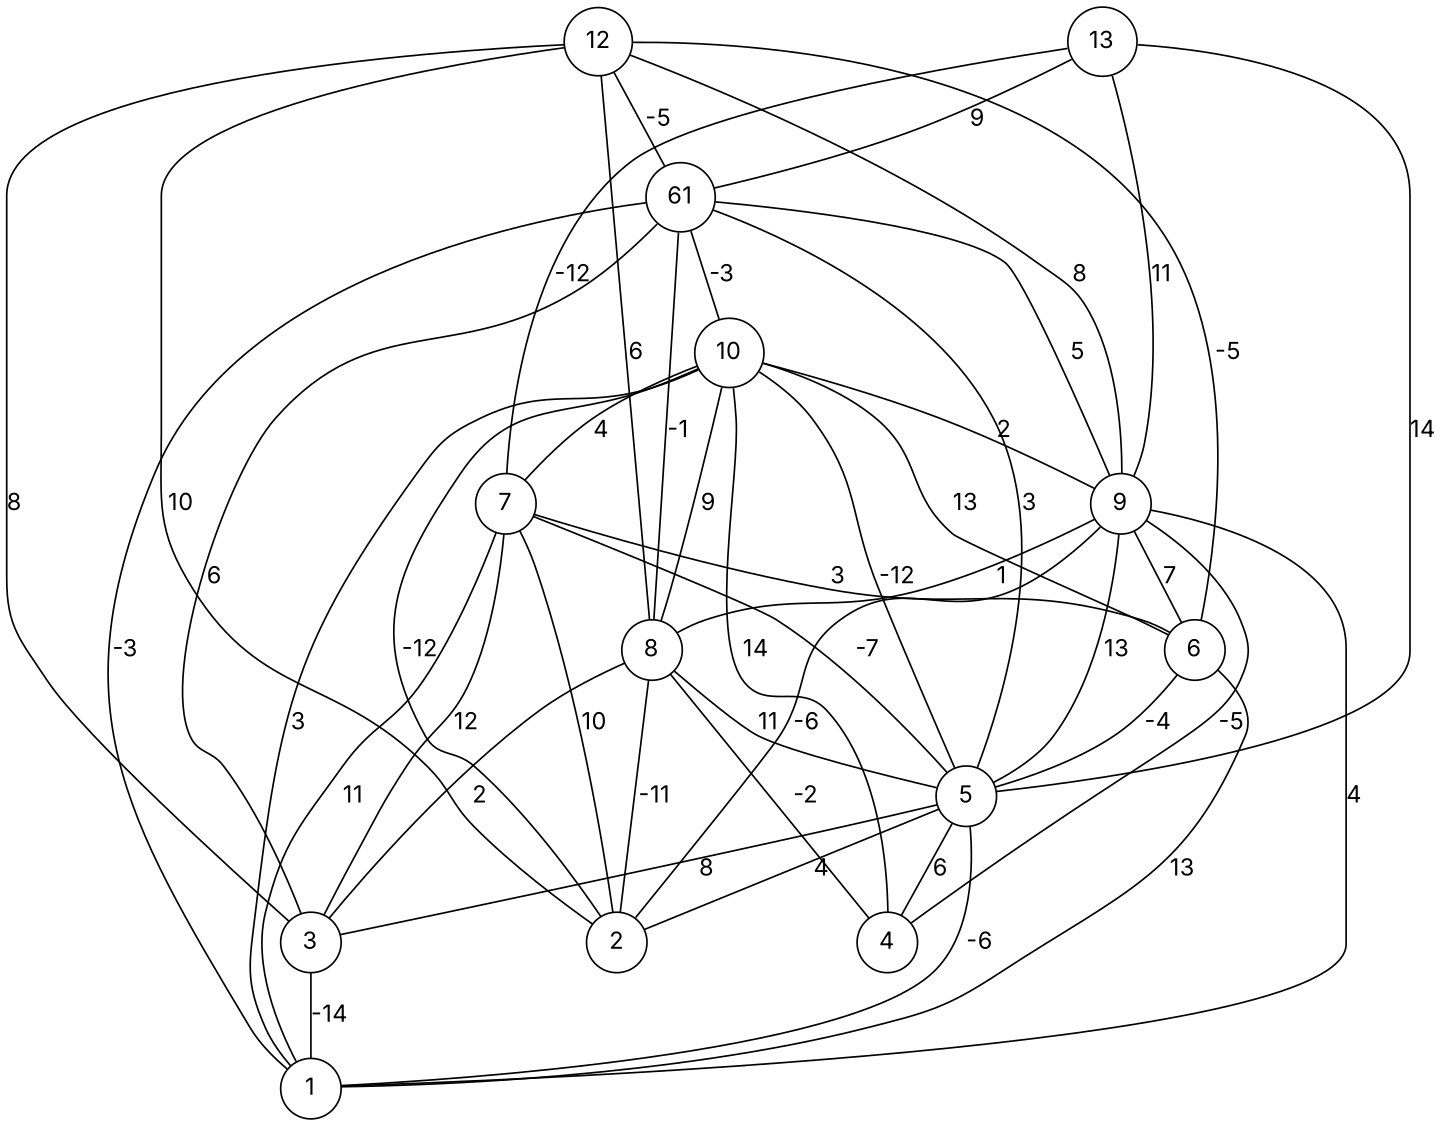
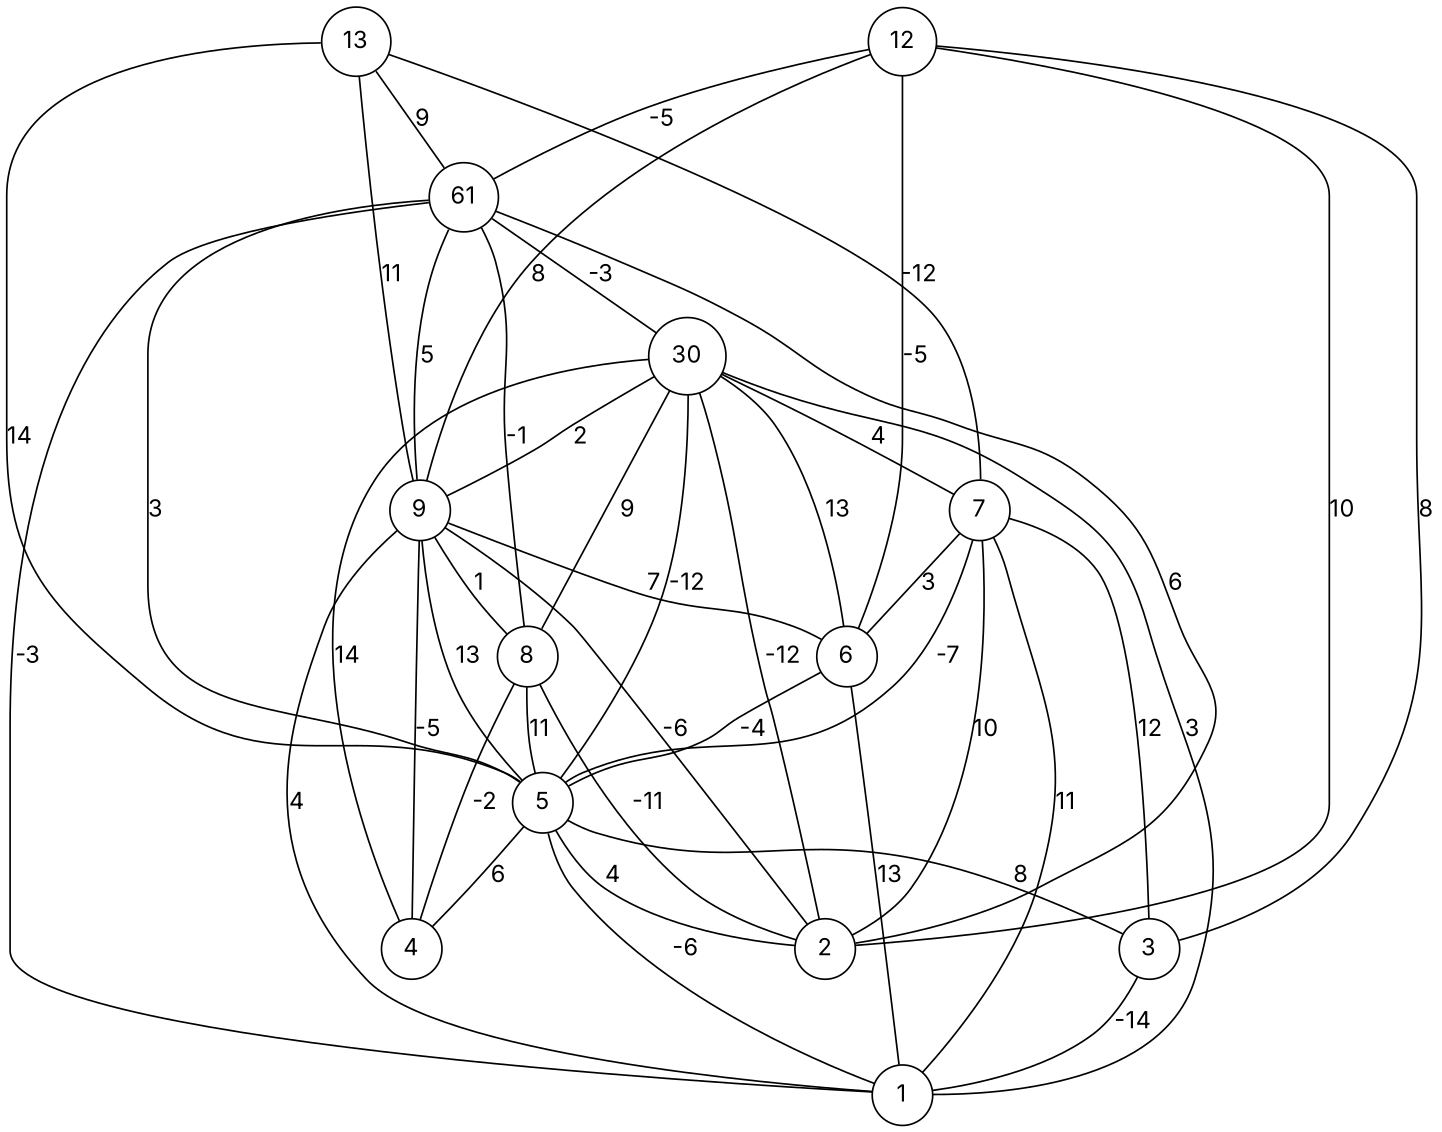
(625, 347) -> none
(729, 353) -> (687, 356)
(246, 466) -> (1114, 503)
(464, 774) -> none
